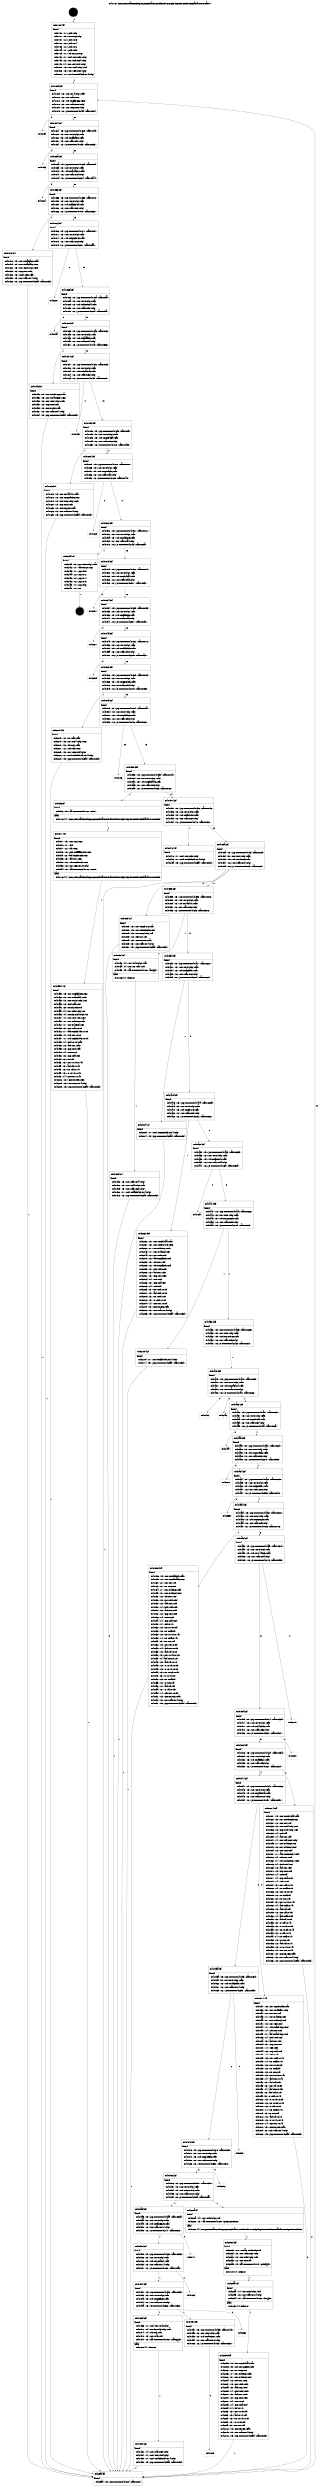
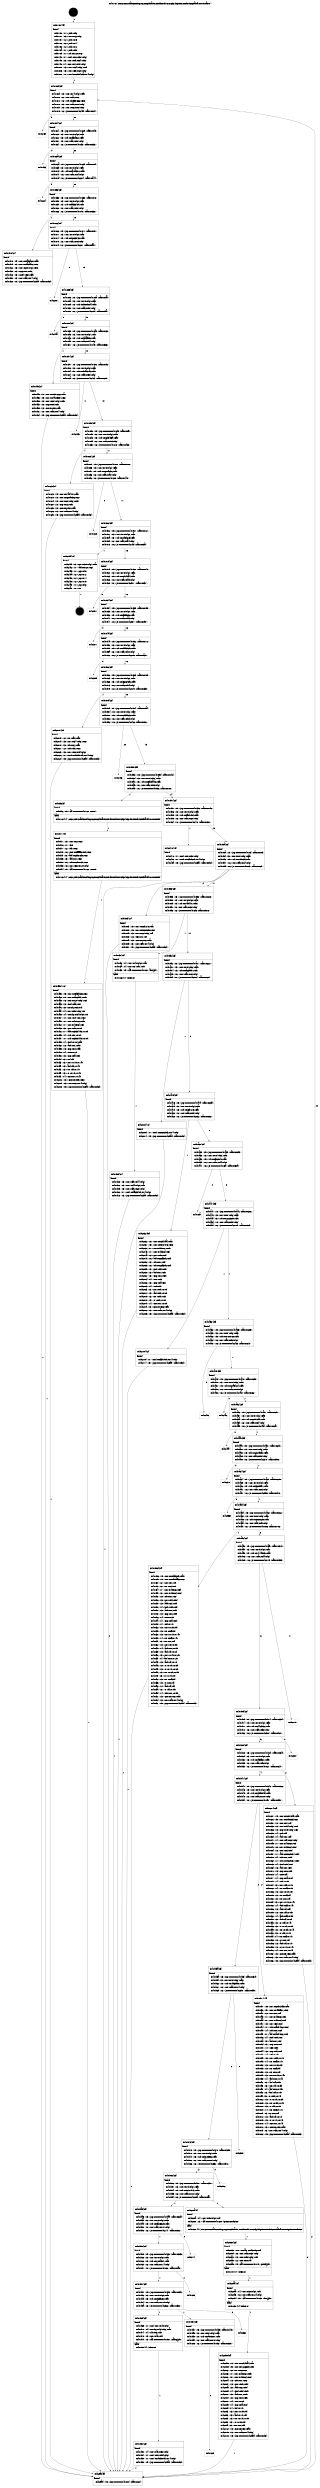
(215, 1404) -> (203, 1378)
(28, 1406) -> none
